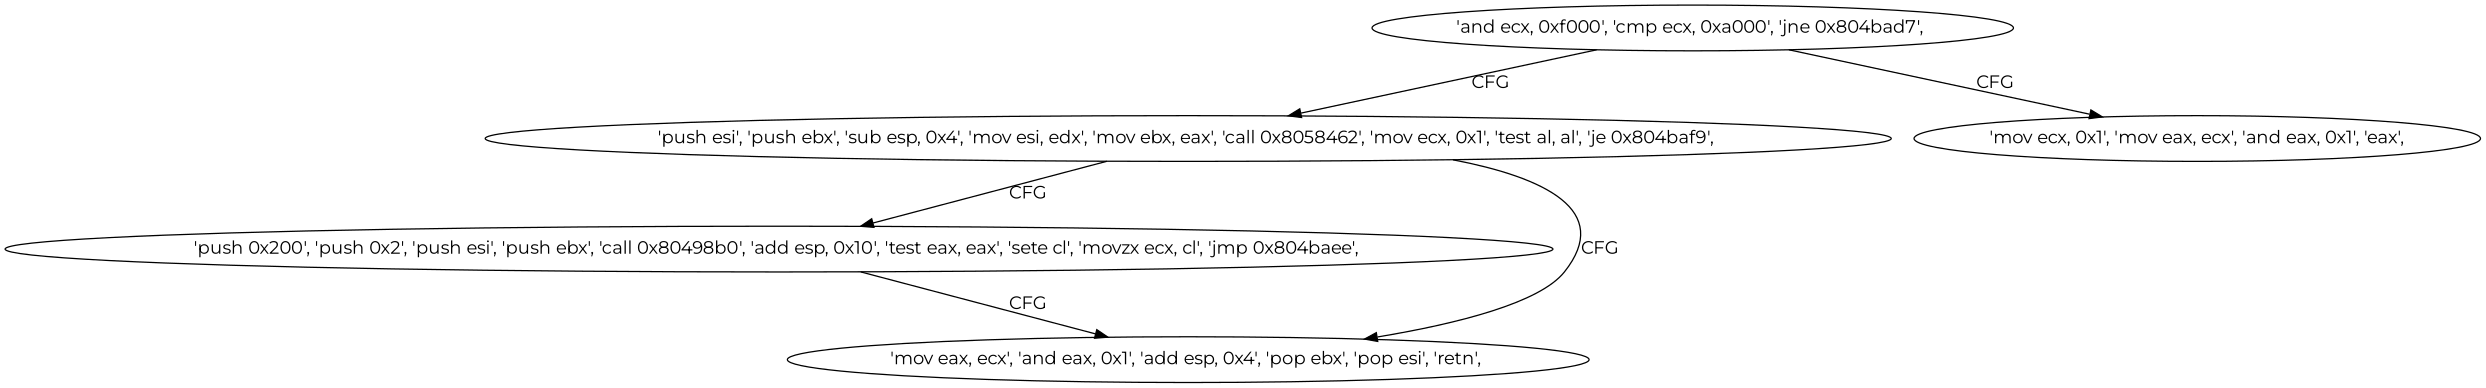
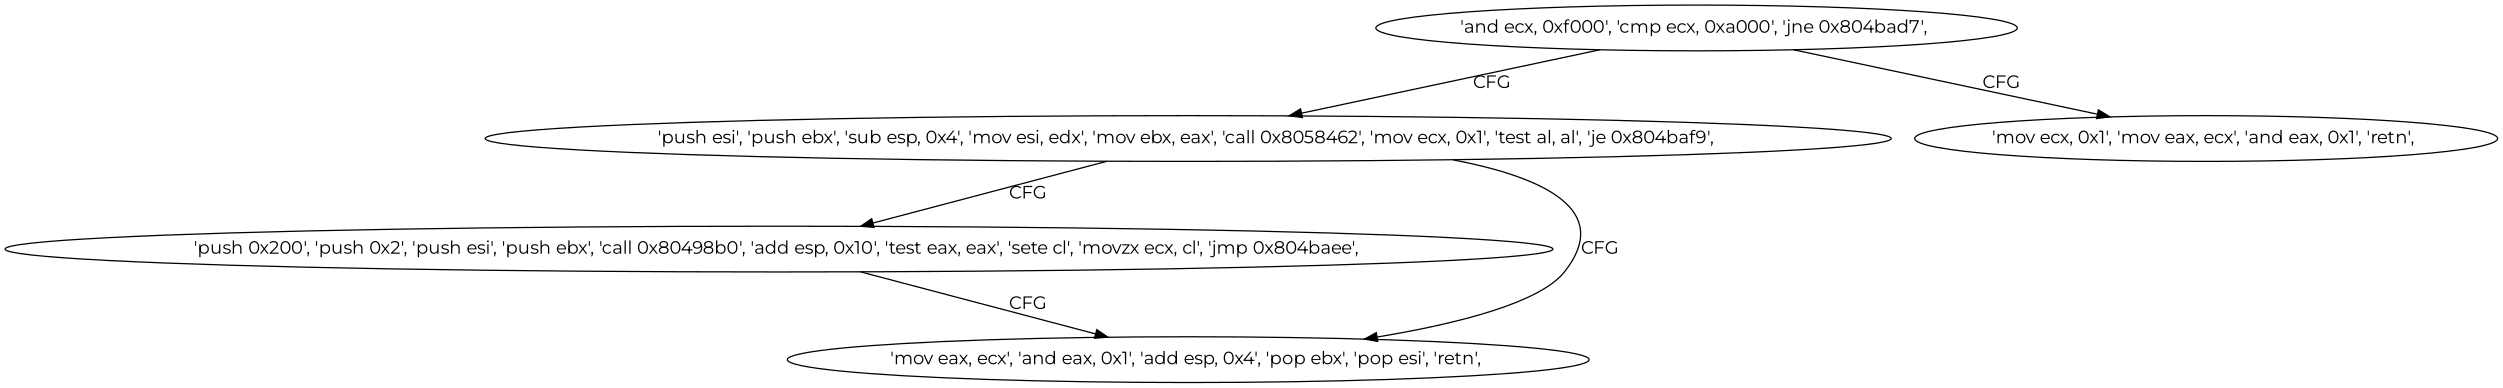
(2197, 139) -> (2206, 139)
